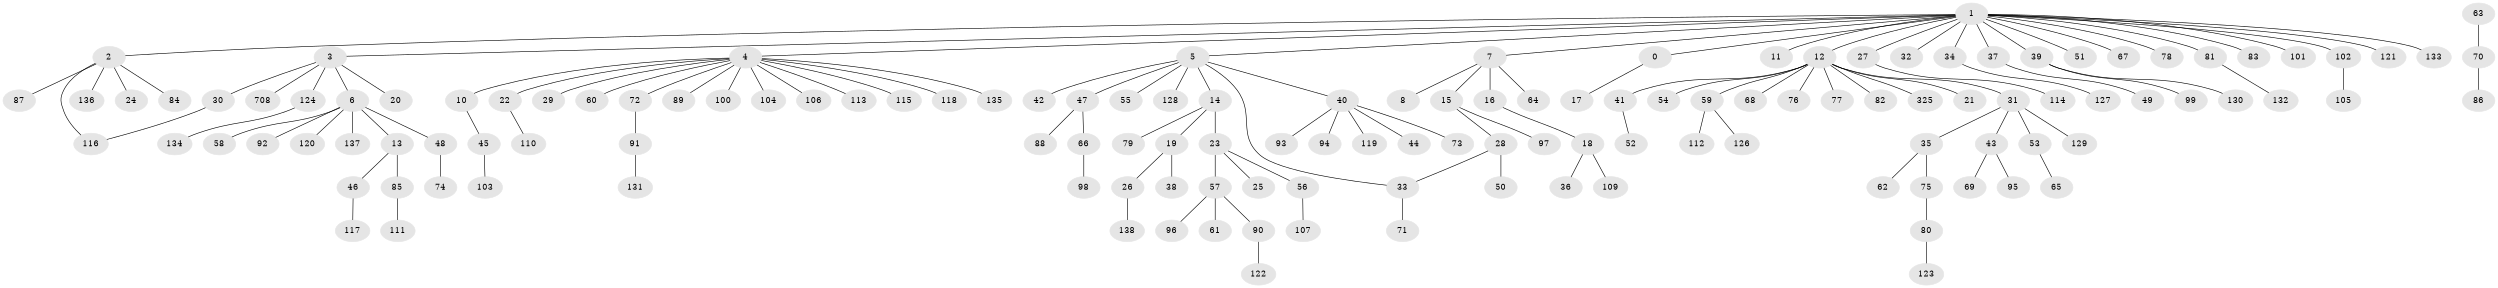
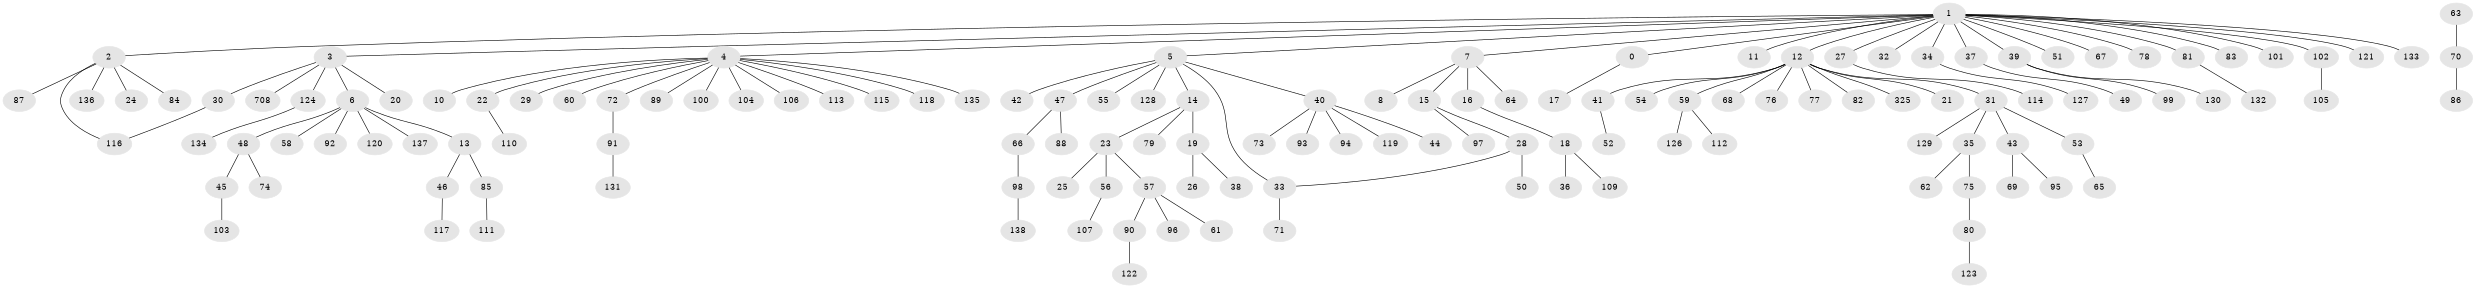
(473, 122) -> (233, 166)
(1127, 209) -> (1018, 209)
